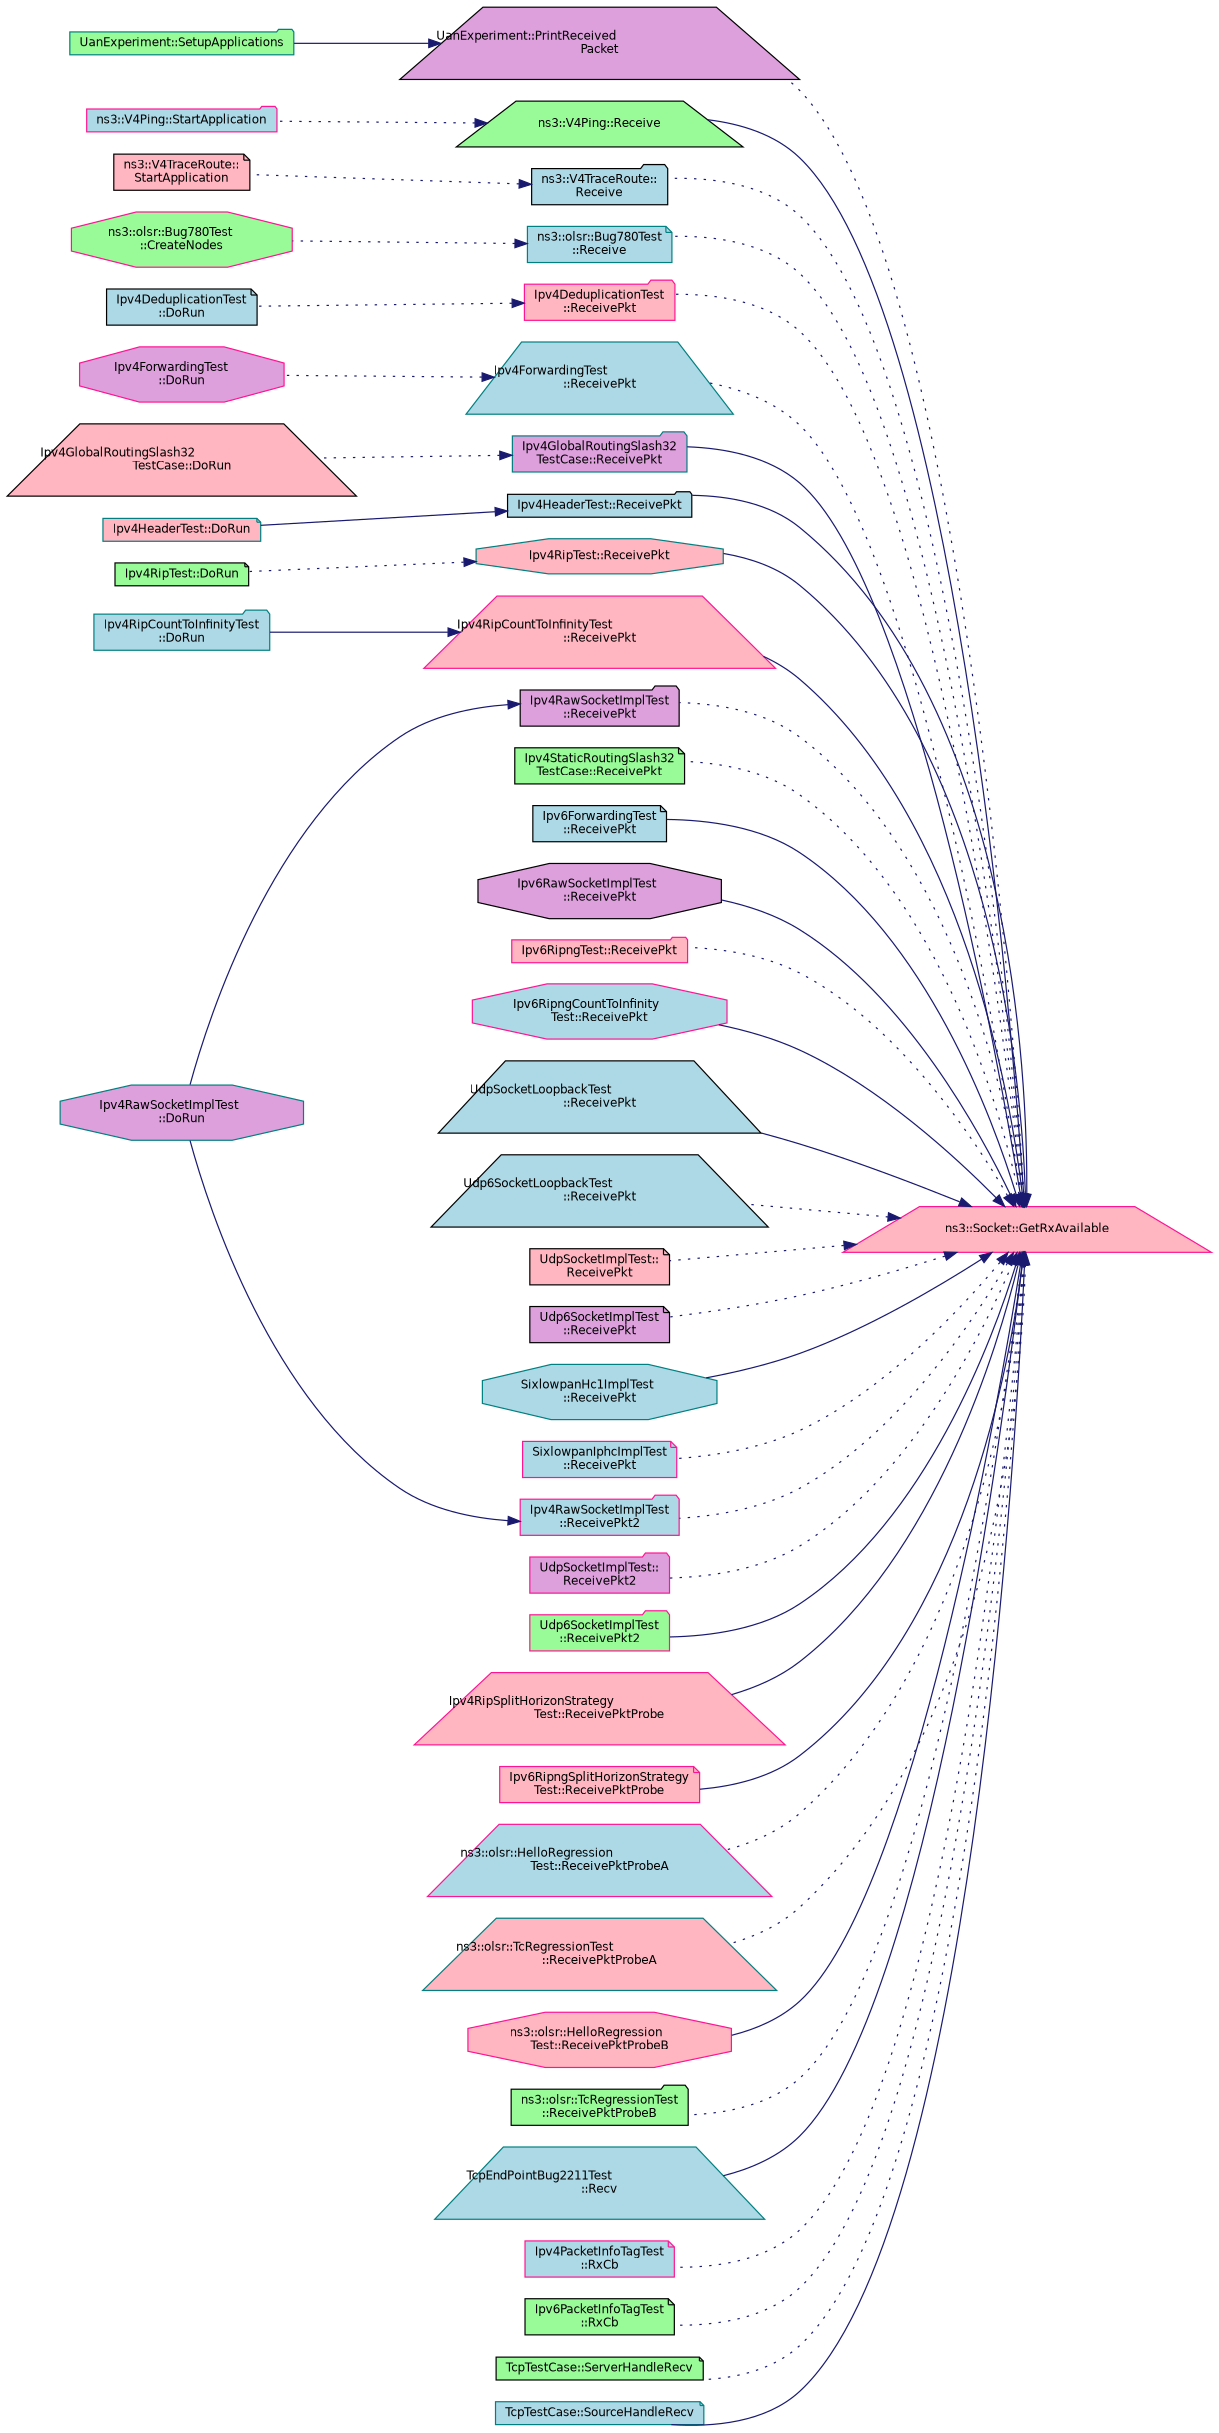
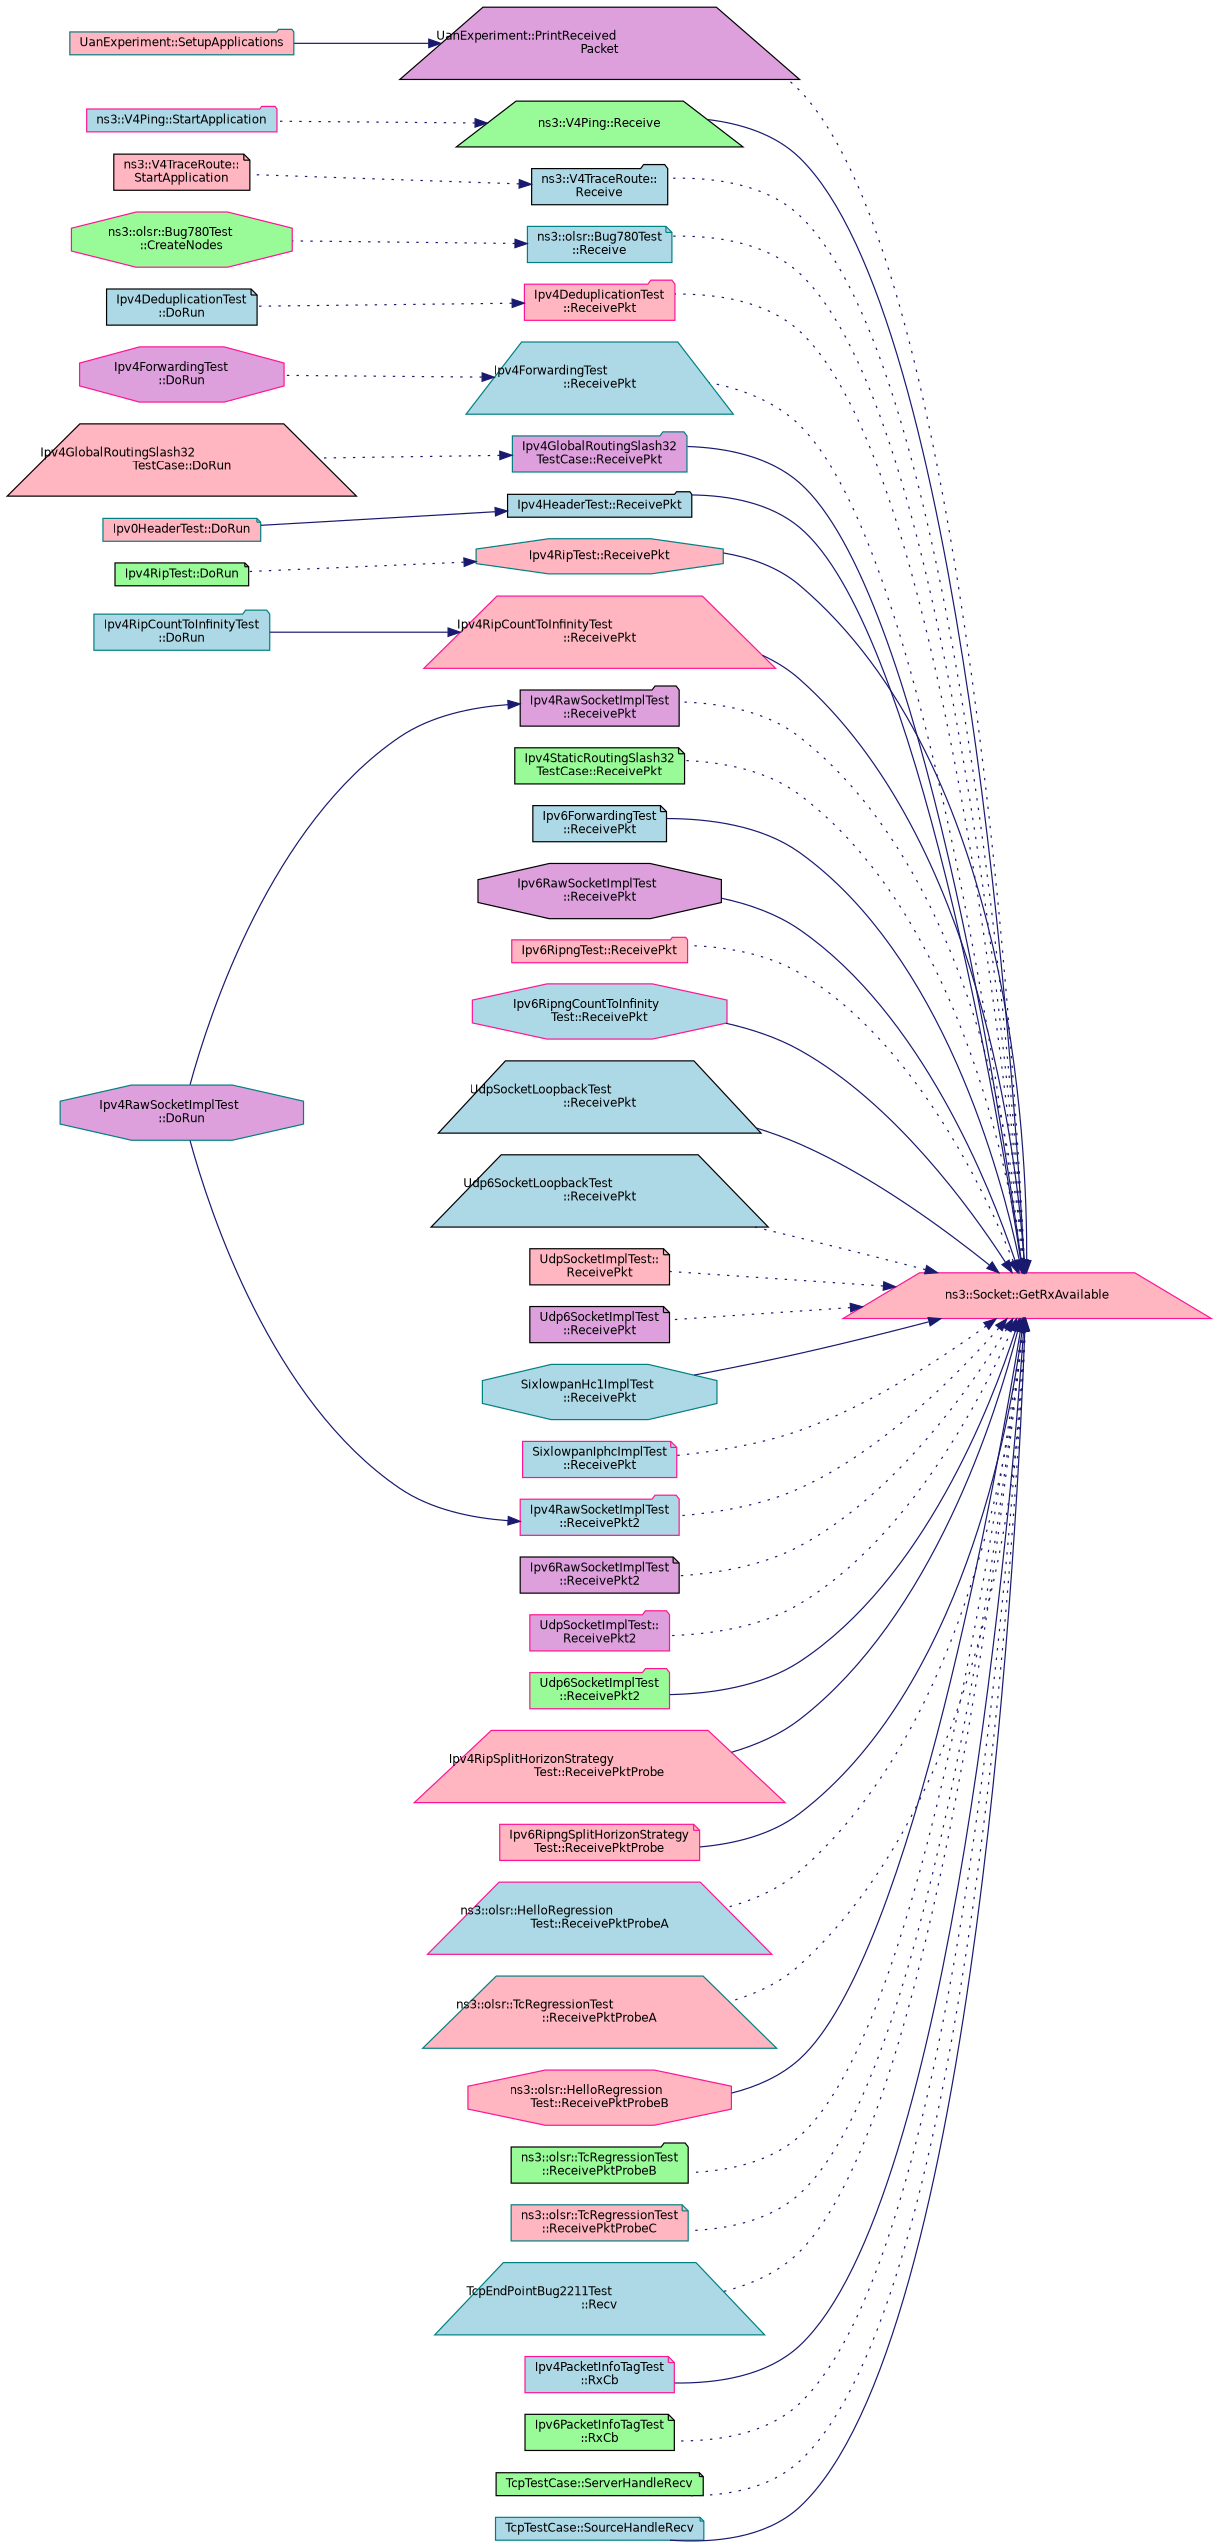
(182, 43) -> (182, 43)
(182, 530) -> (182, 530)
none -> (600, 1575)
(942, 1755) -> (946, 1846)
(947, 1827) -> (951, 1918)
none -> (600, 2223)
